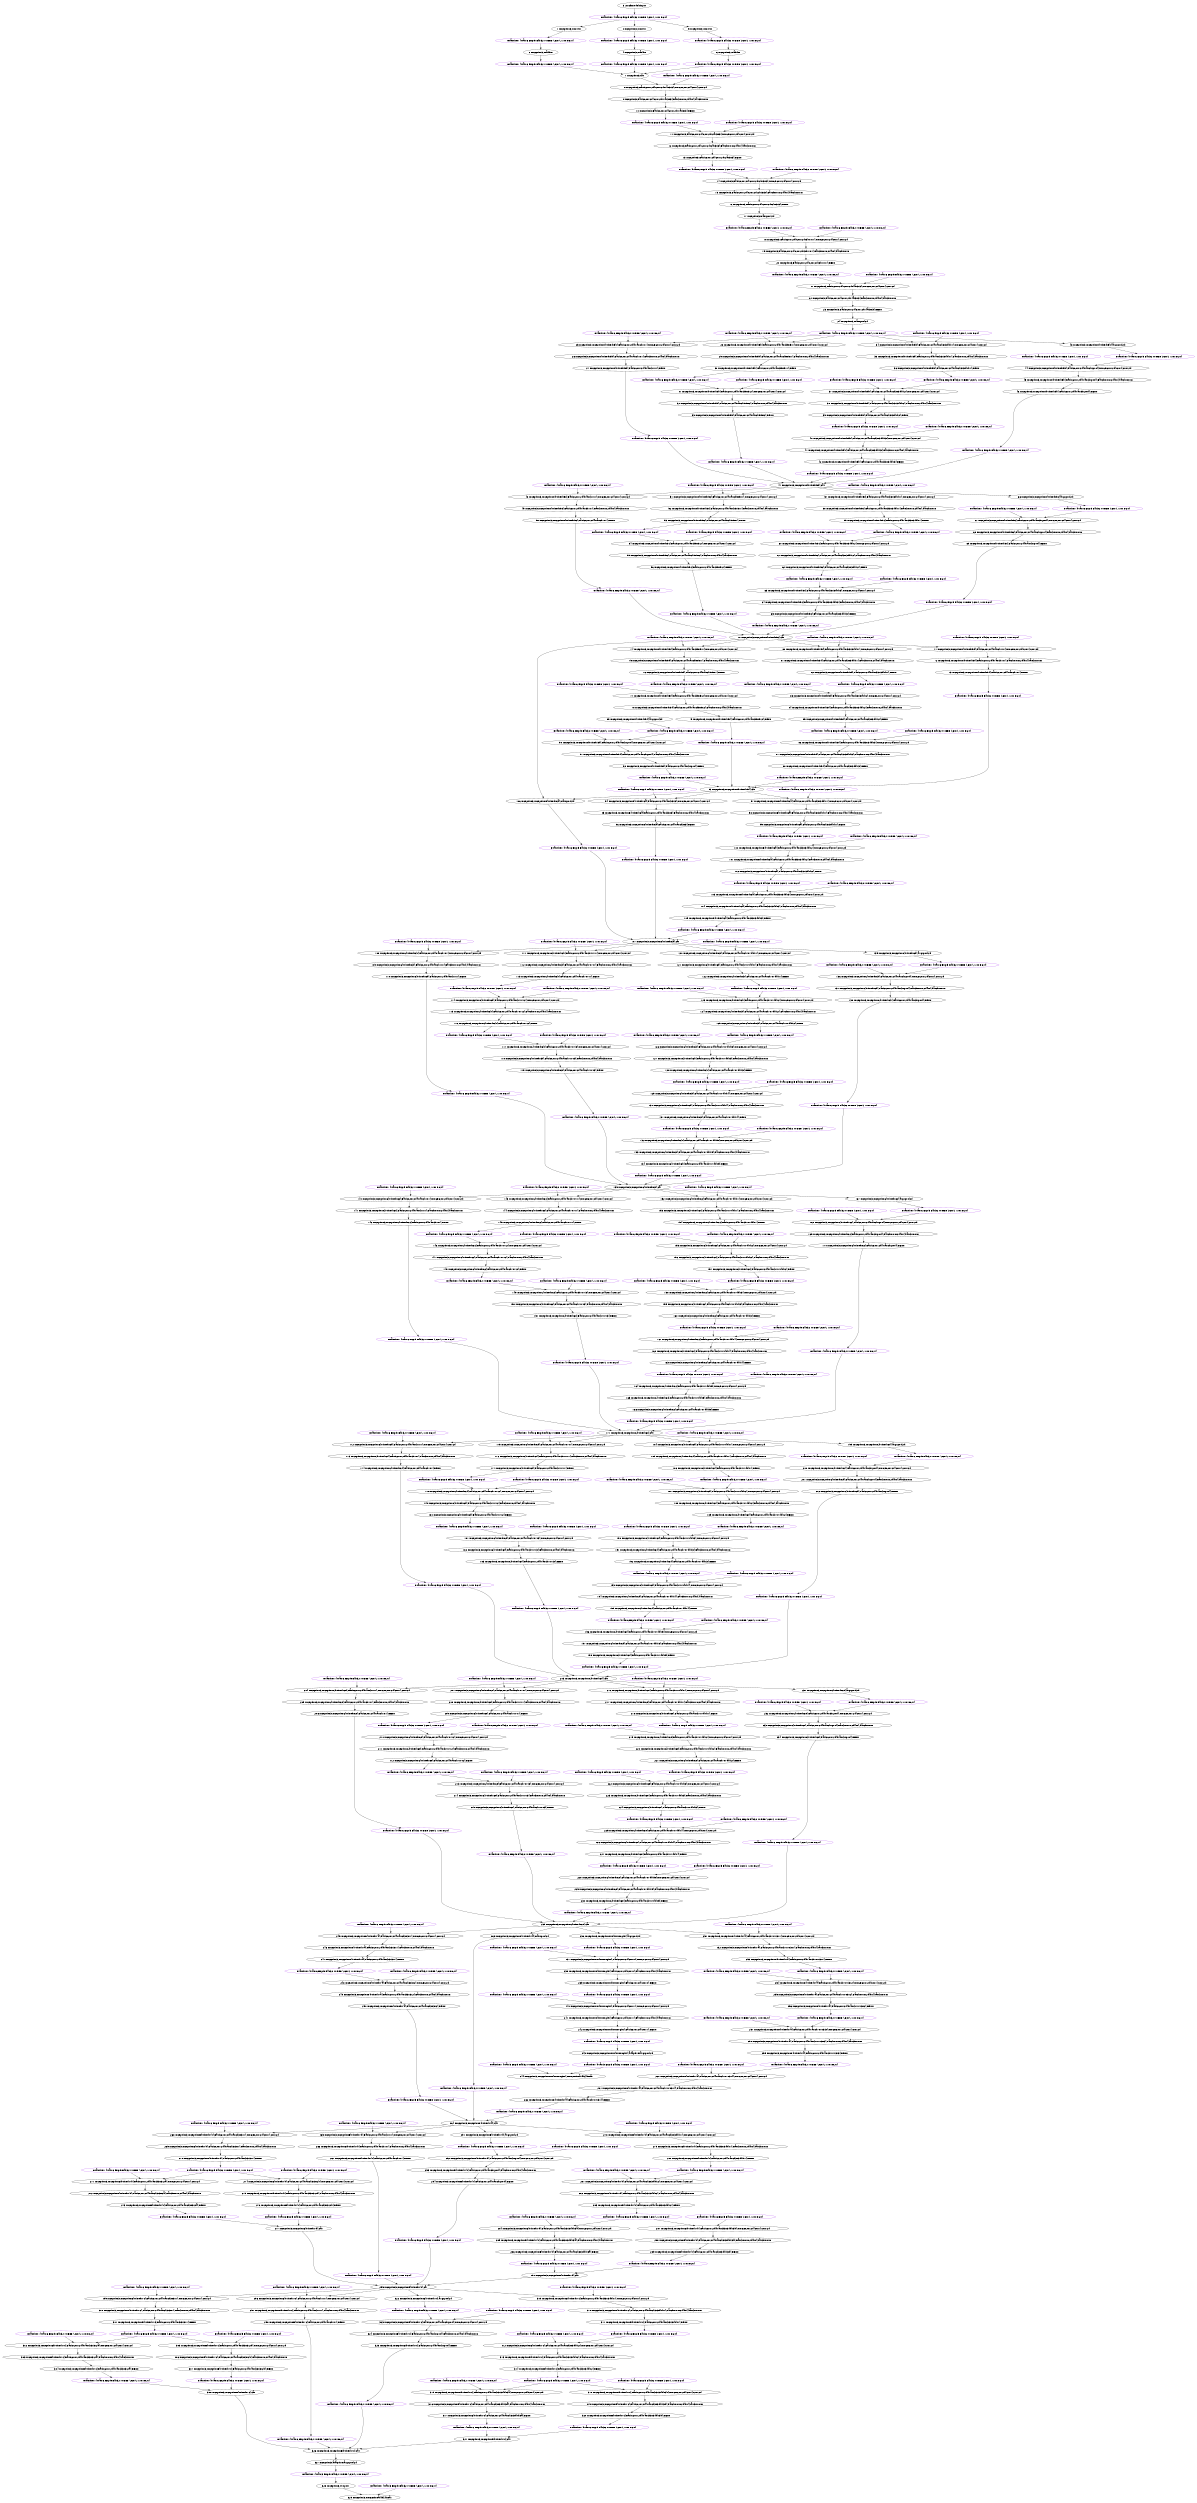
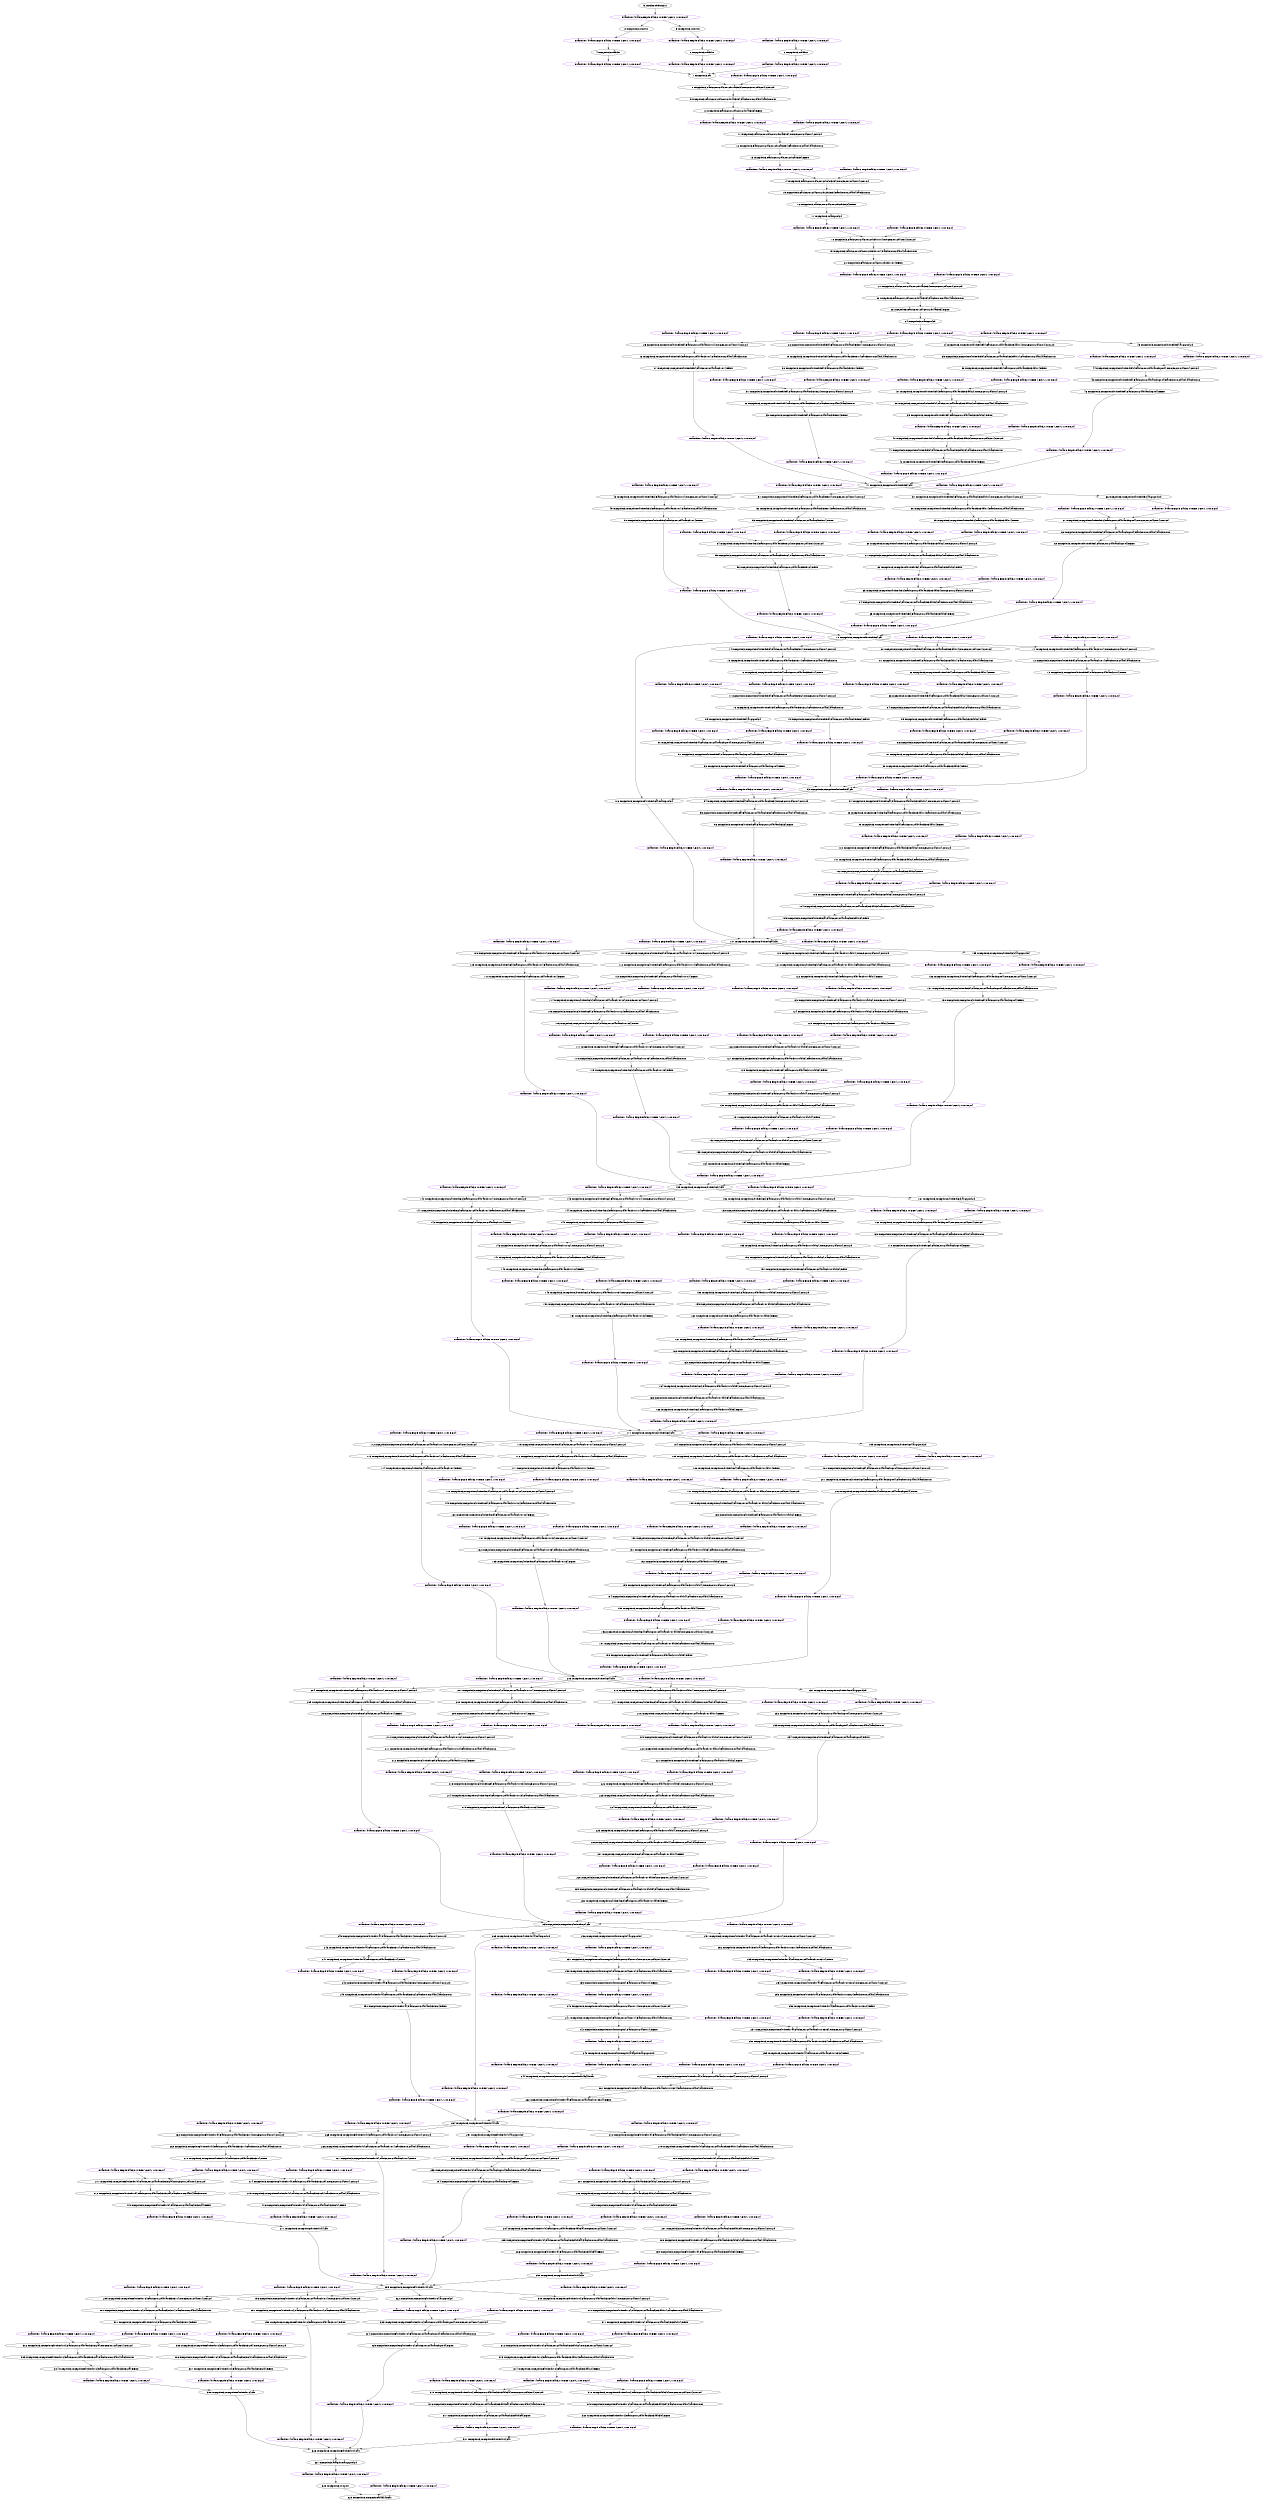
(569, 29) -> none
